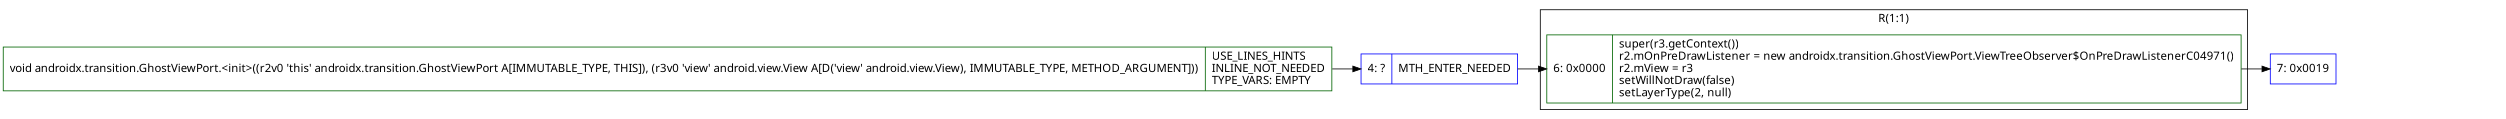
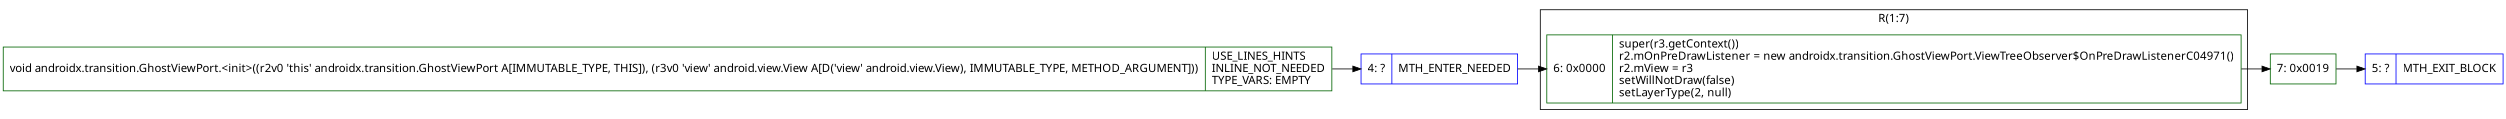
(1894, 19) -> (1894, 19)
(2303, 69) -> (2303, 69)
none -> (2434, 69)
